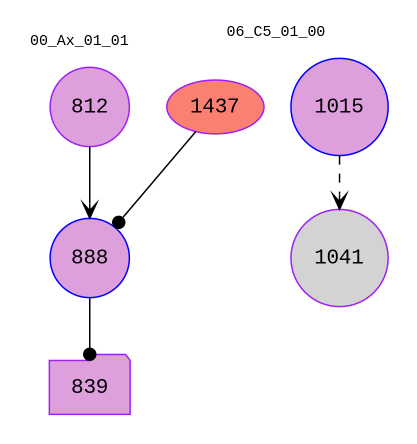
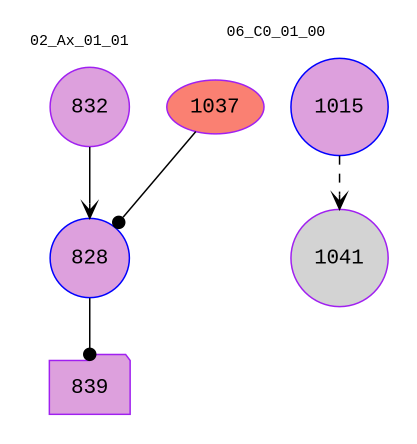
(277, 32) -> (277, 32)
(80, 41) -> (80, 41)
(90, 107) -> (90, 107)
(215, 107) -> (215, 107)
(90, 258) -> (90, 258)
